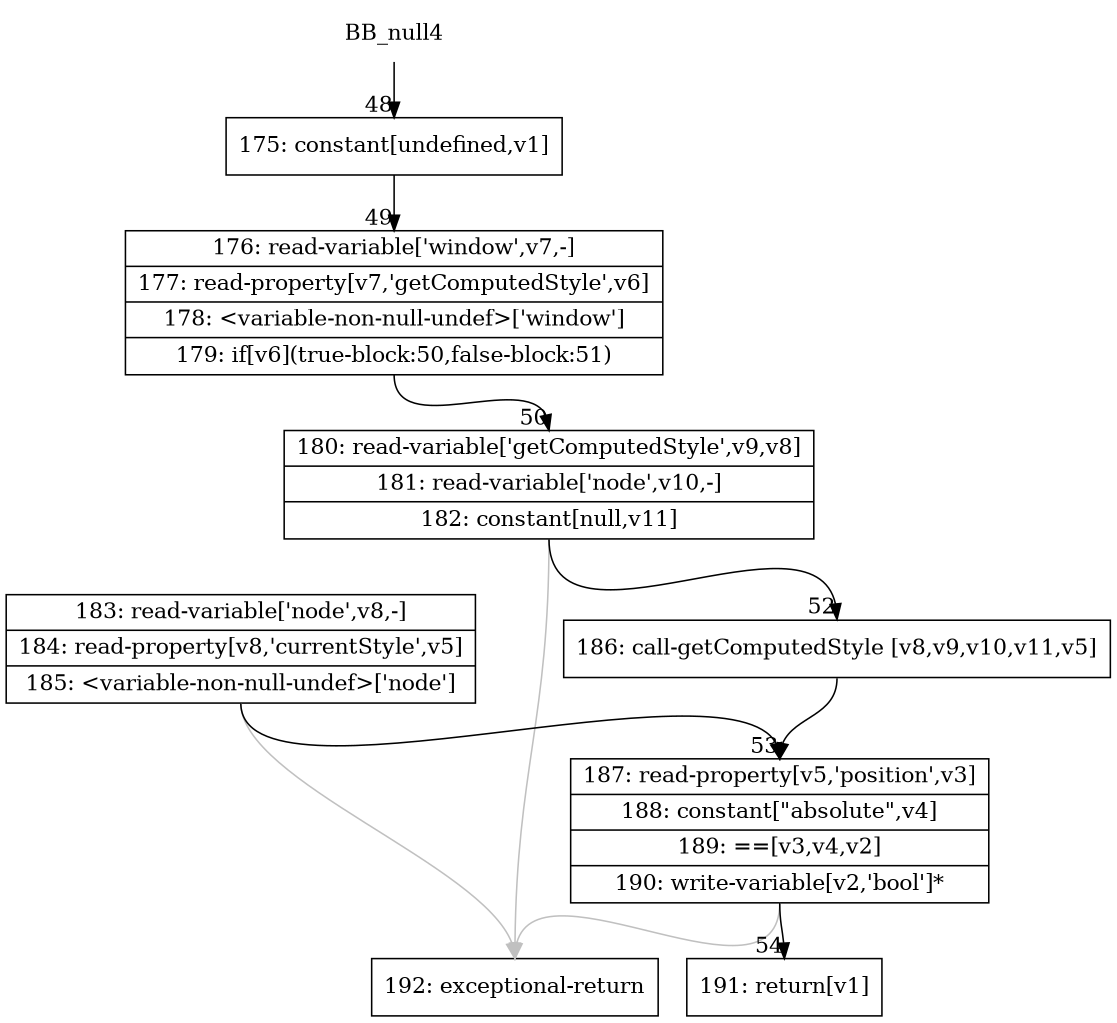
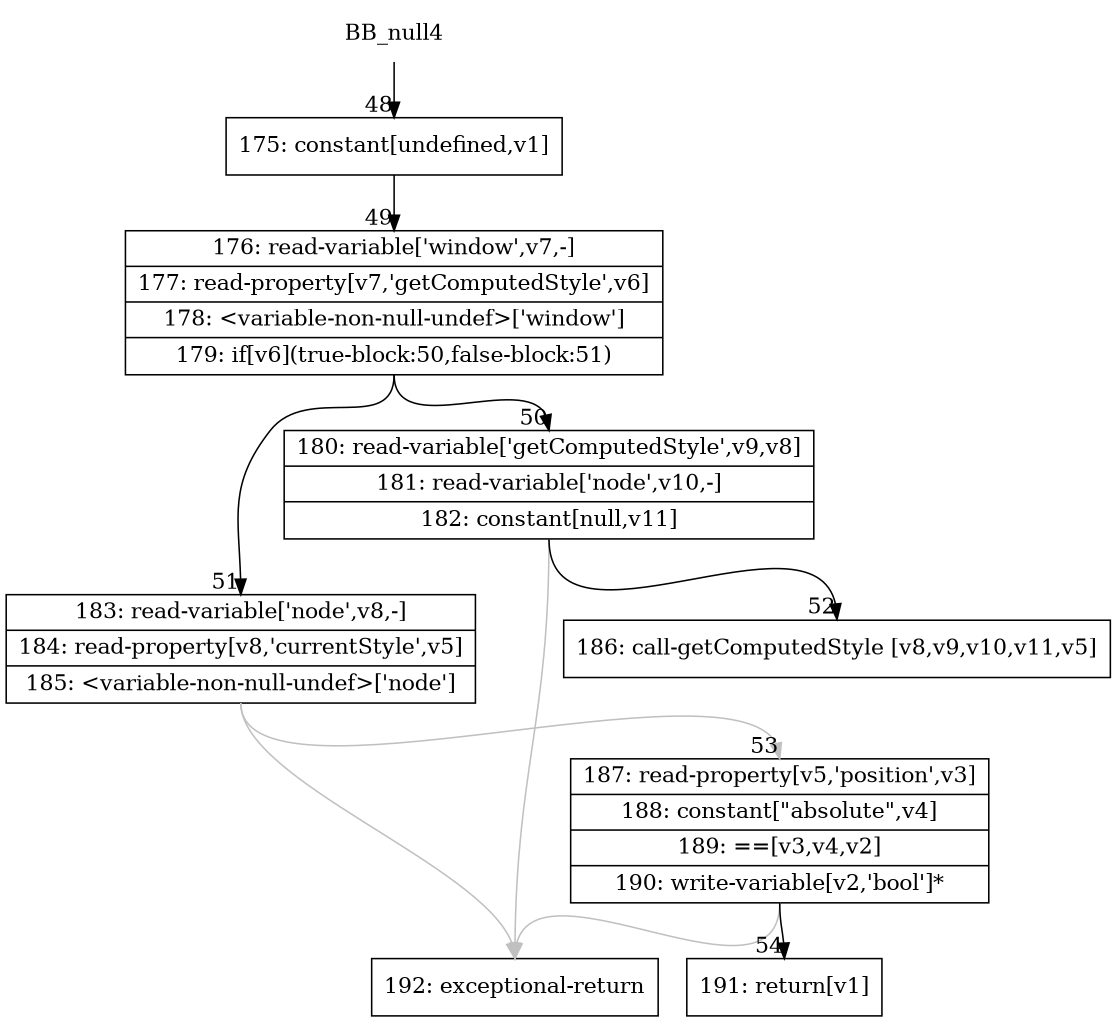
none -> (268, 433)
(815, 714) -> none
(503, 732) -> (503, 732)
